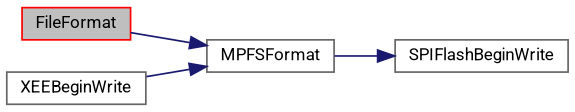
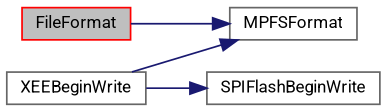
(356, 56) -> (168, 88)
